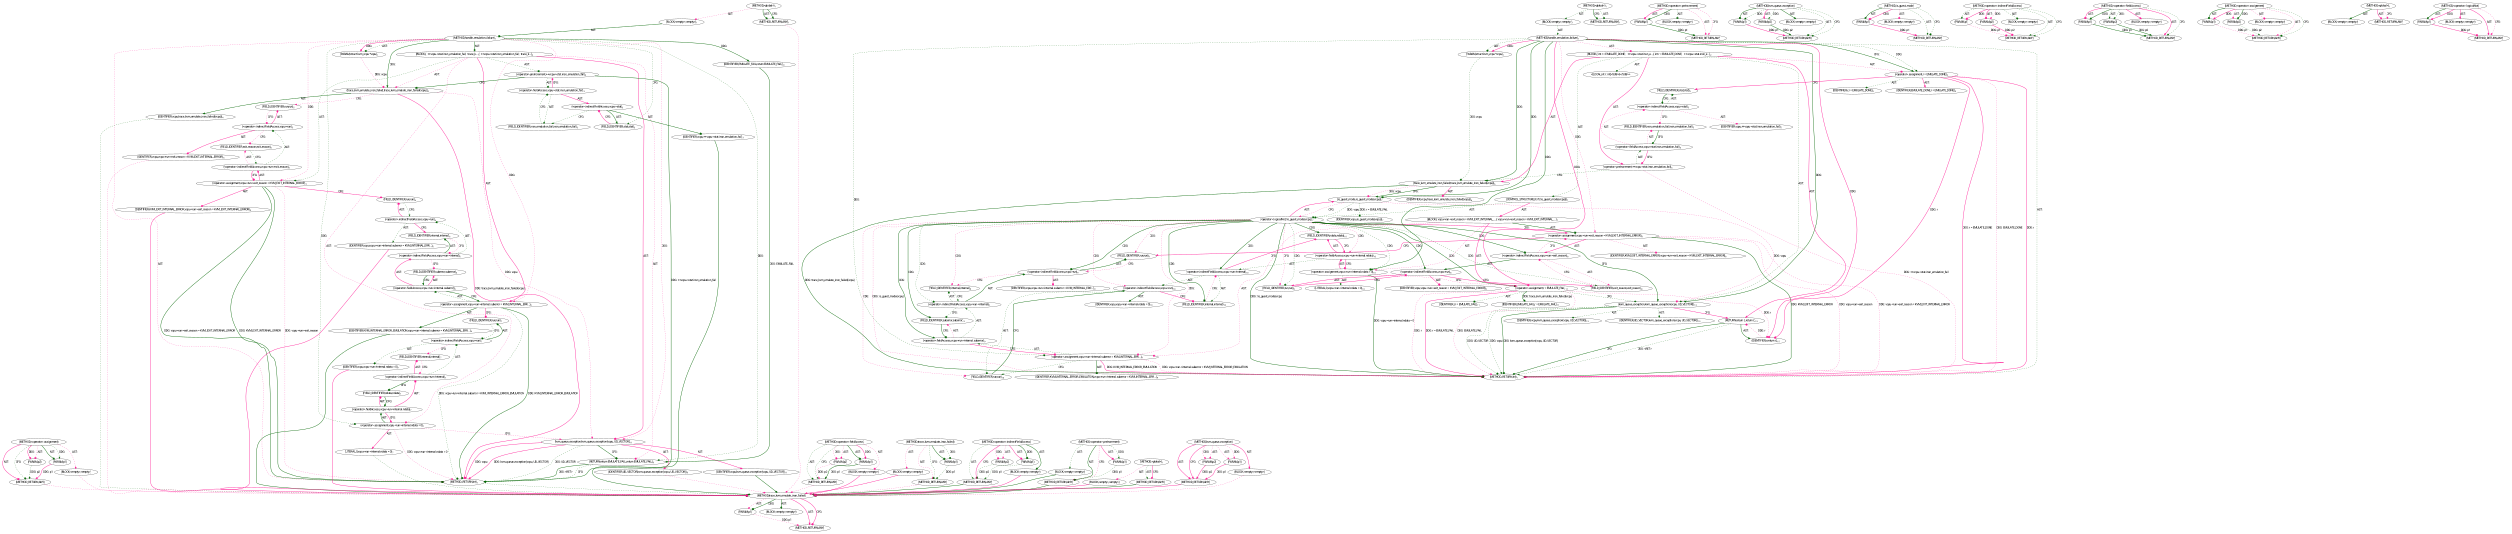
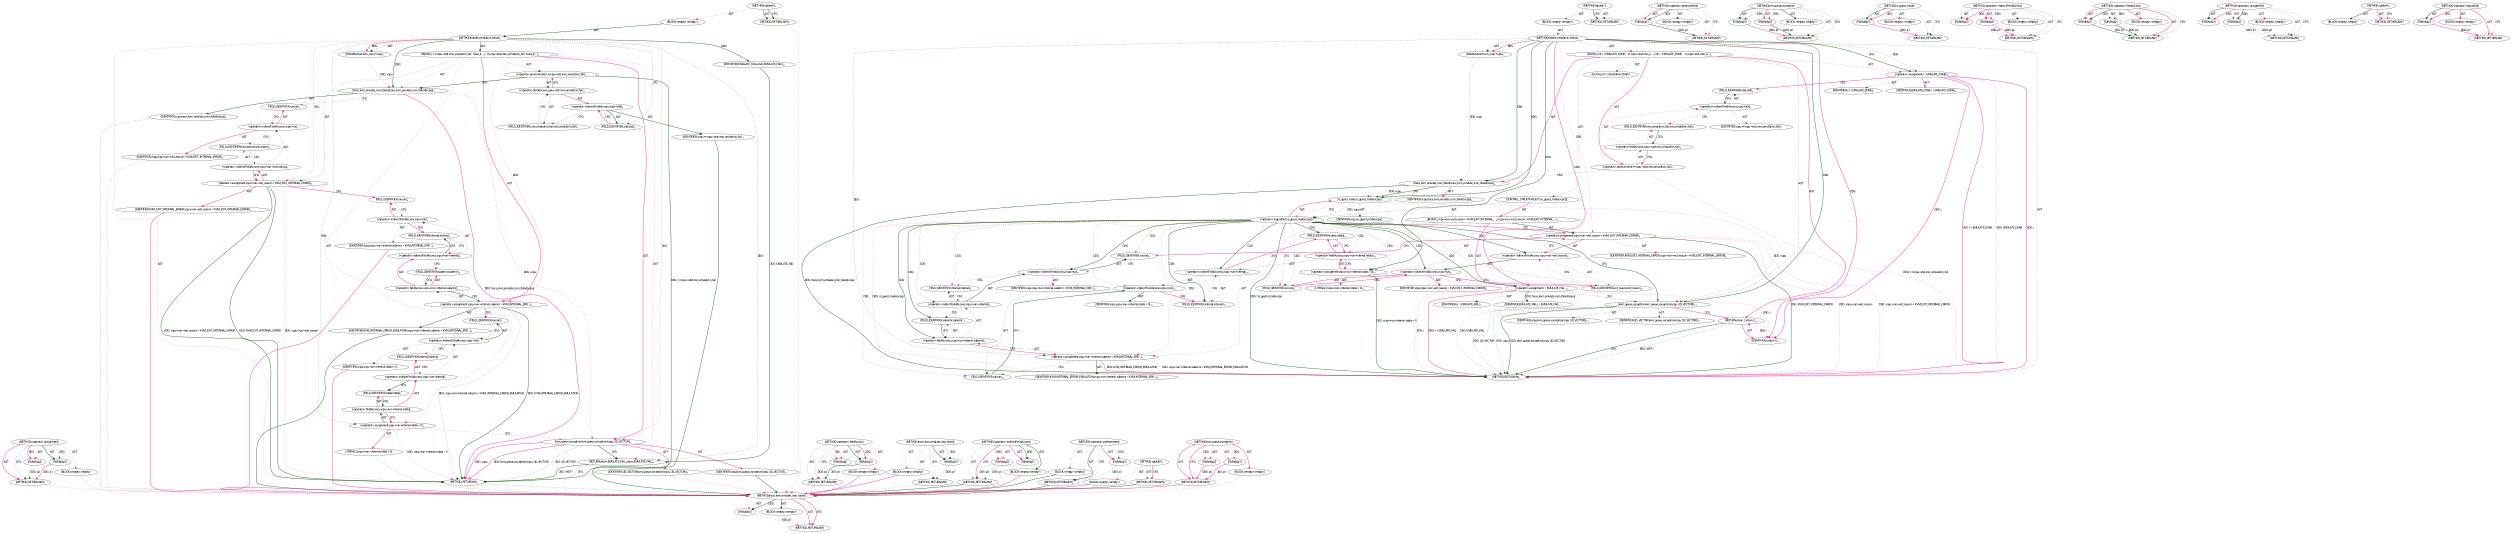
(1374, 210) -> (1363, 210)
(1742, 333) -> (1745, 332)
